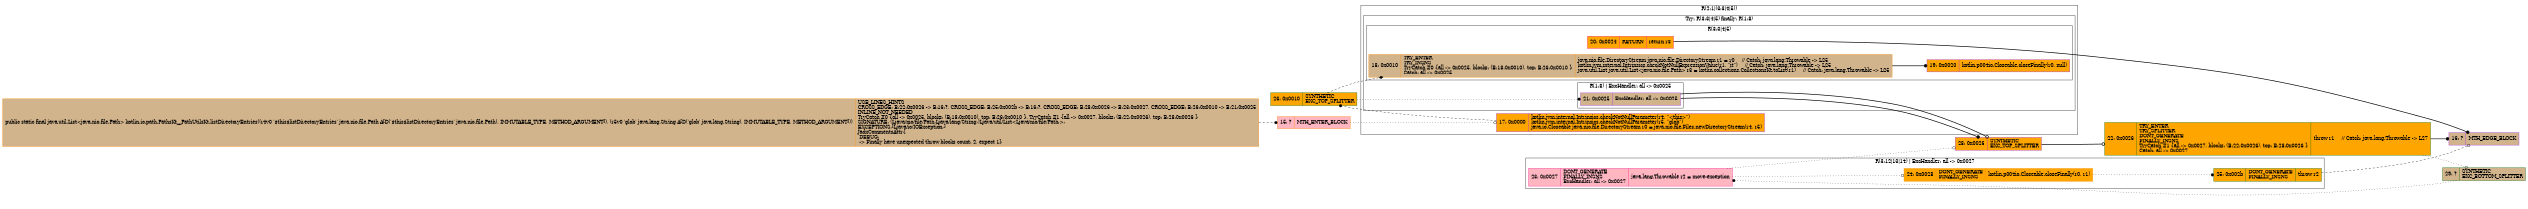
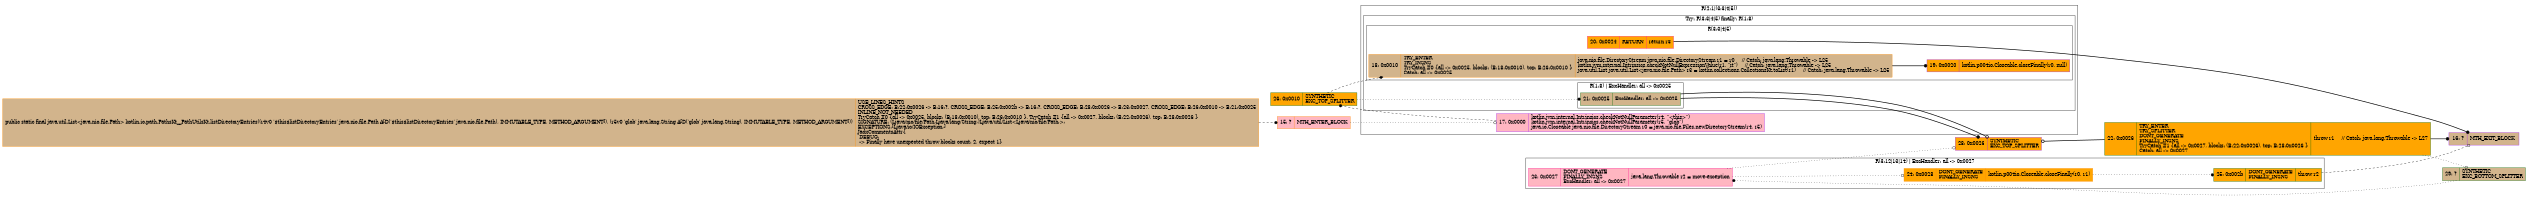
(1630, 99) -> (1630, 99)
(1630, 123) -> (1630, 123)
(2492, 139) -> (2492, 139)
(2072, 144) -> (2074, 140)
